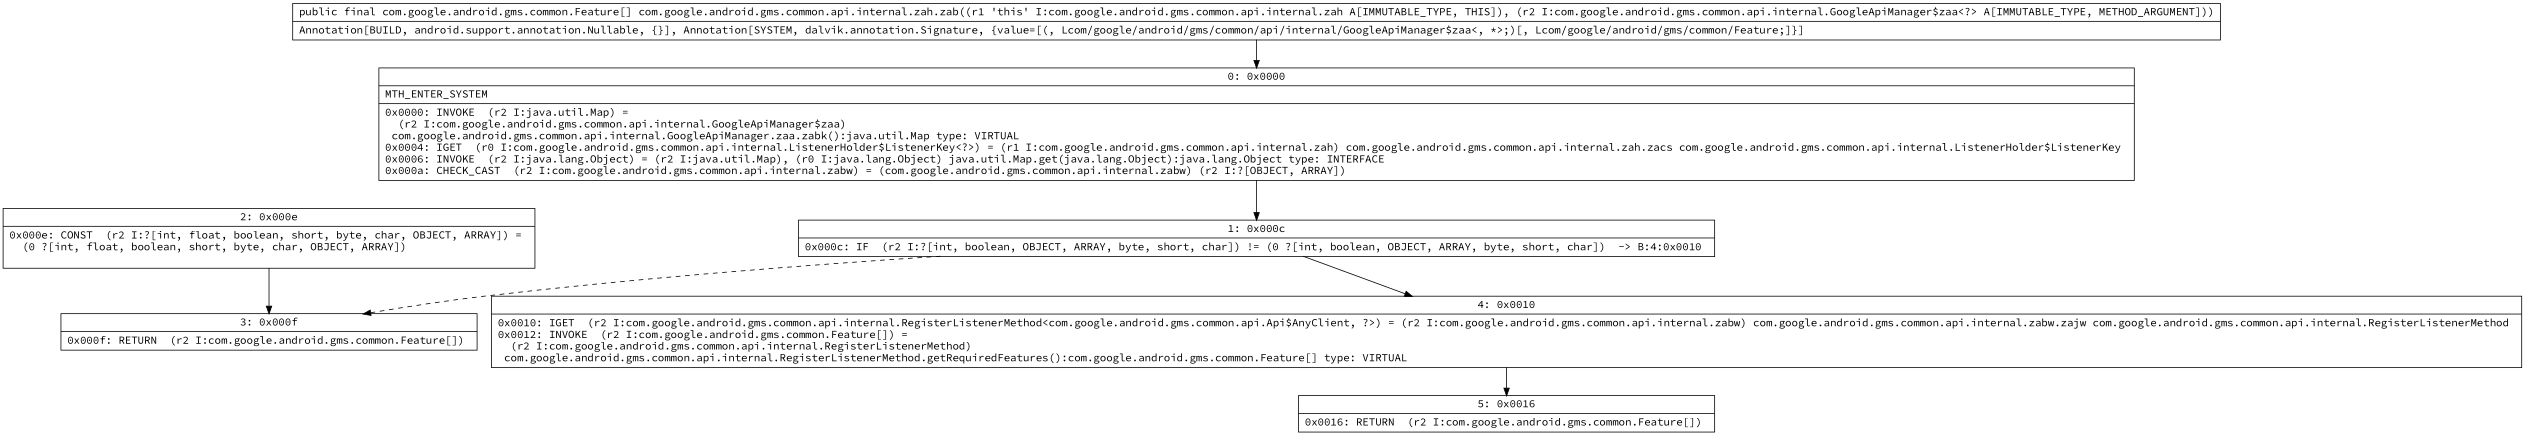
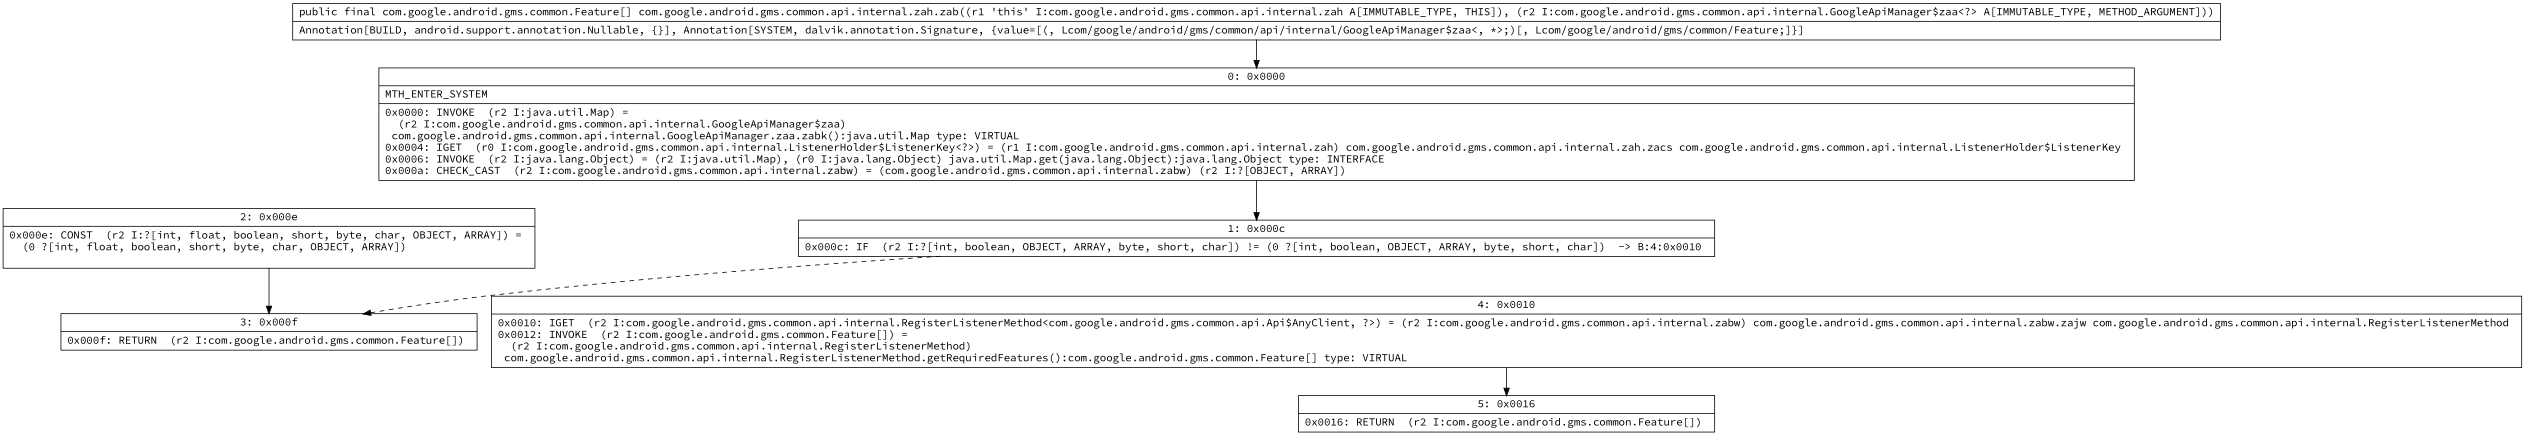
(1354, 275) -> none
